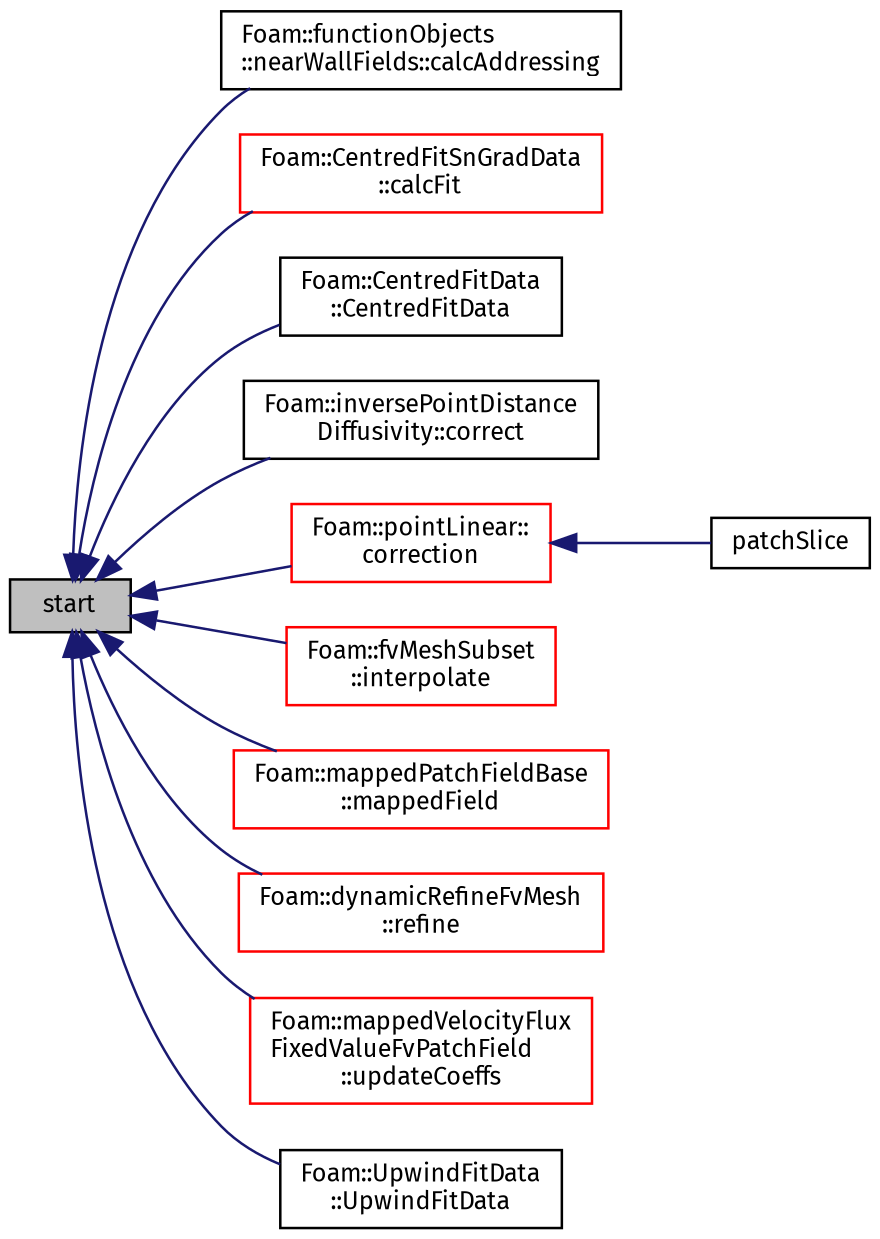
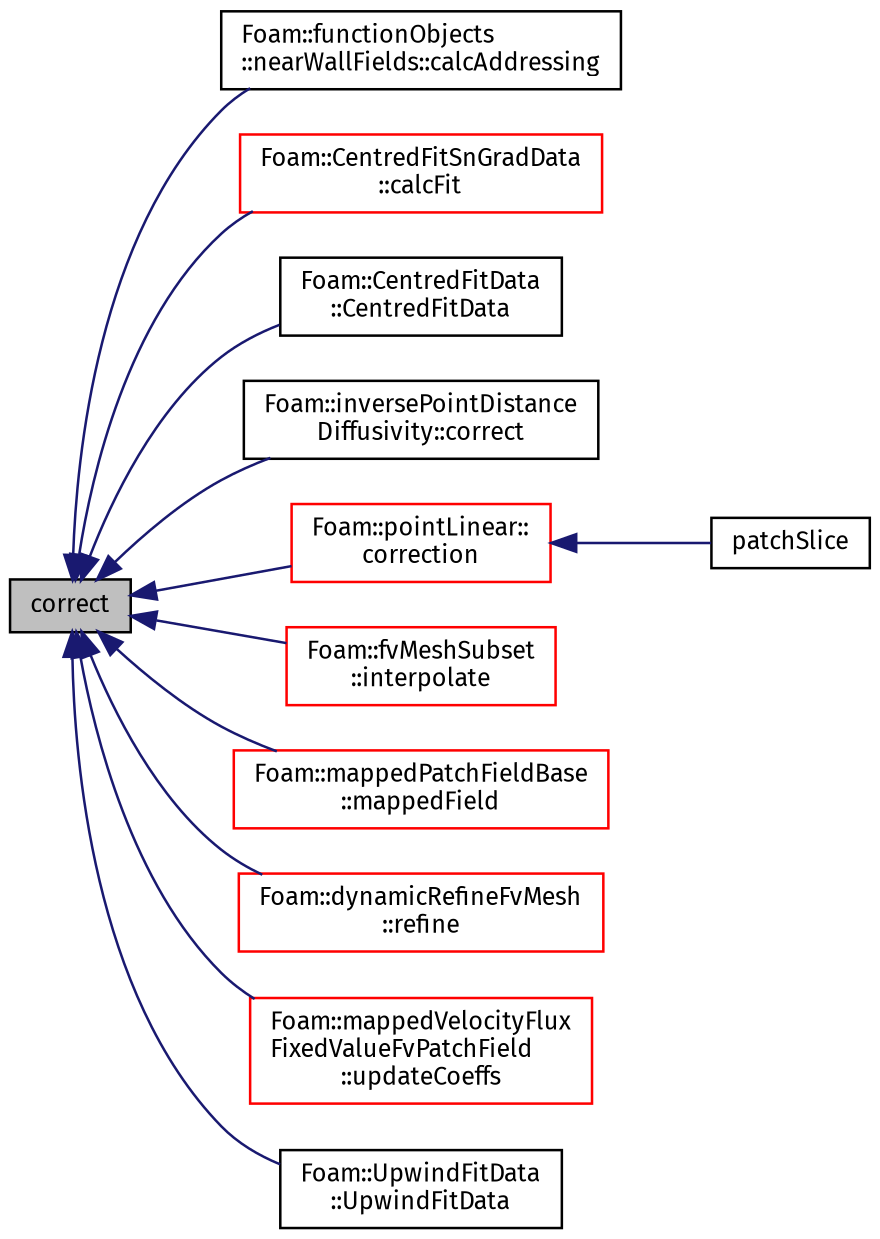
(70, 606) -> (70, 606)
